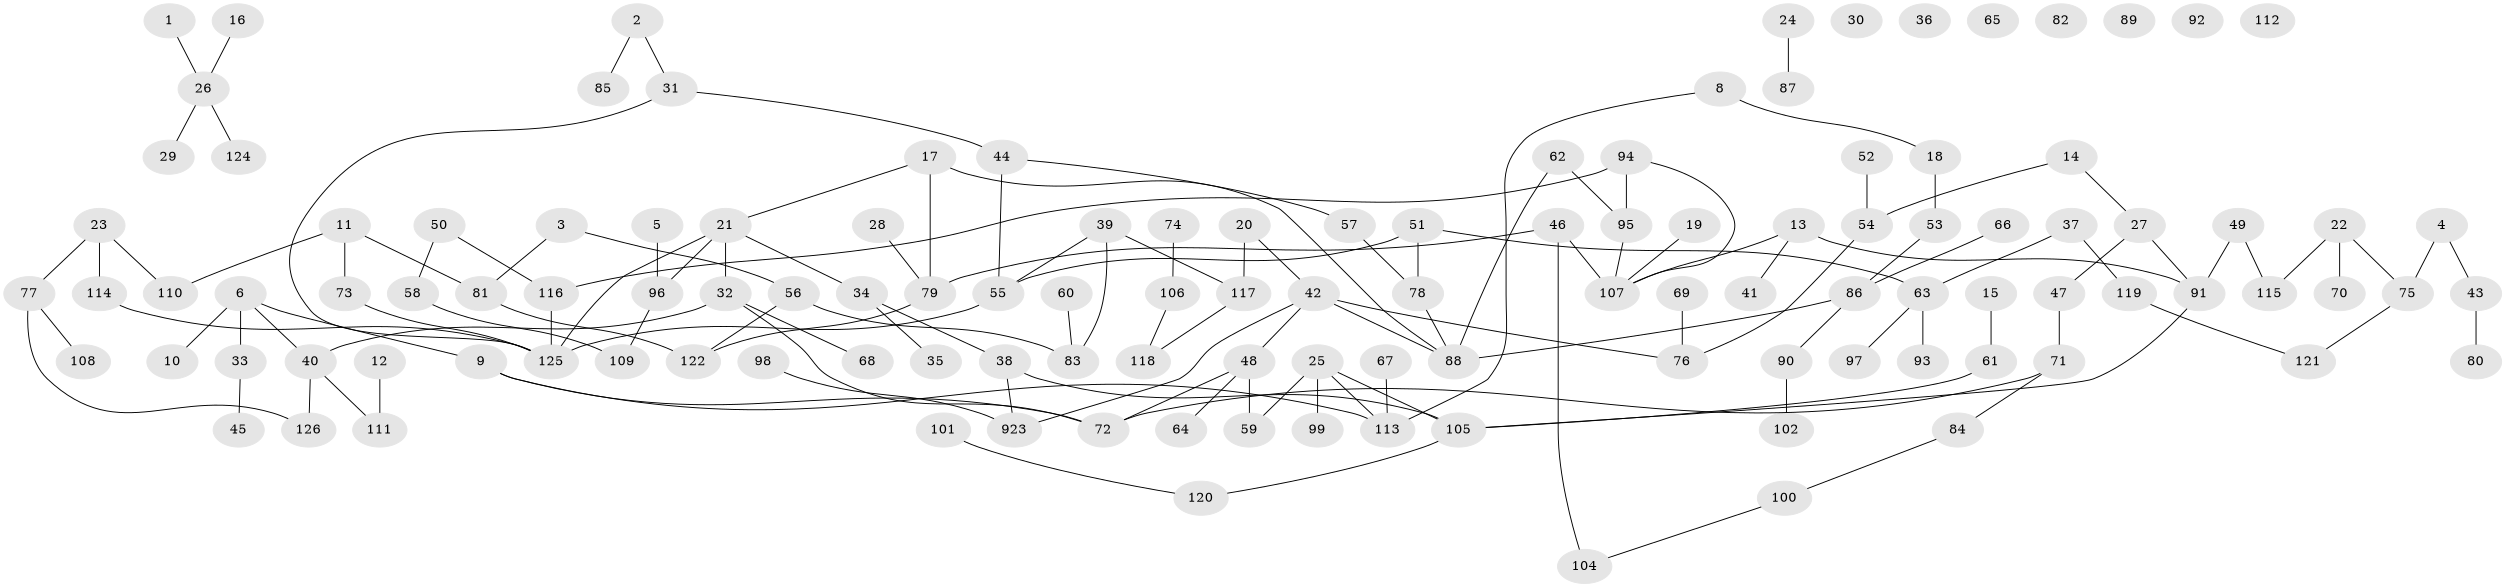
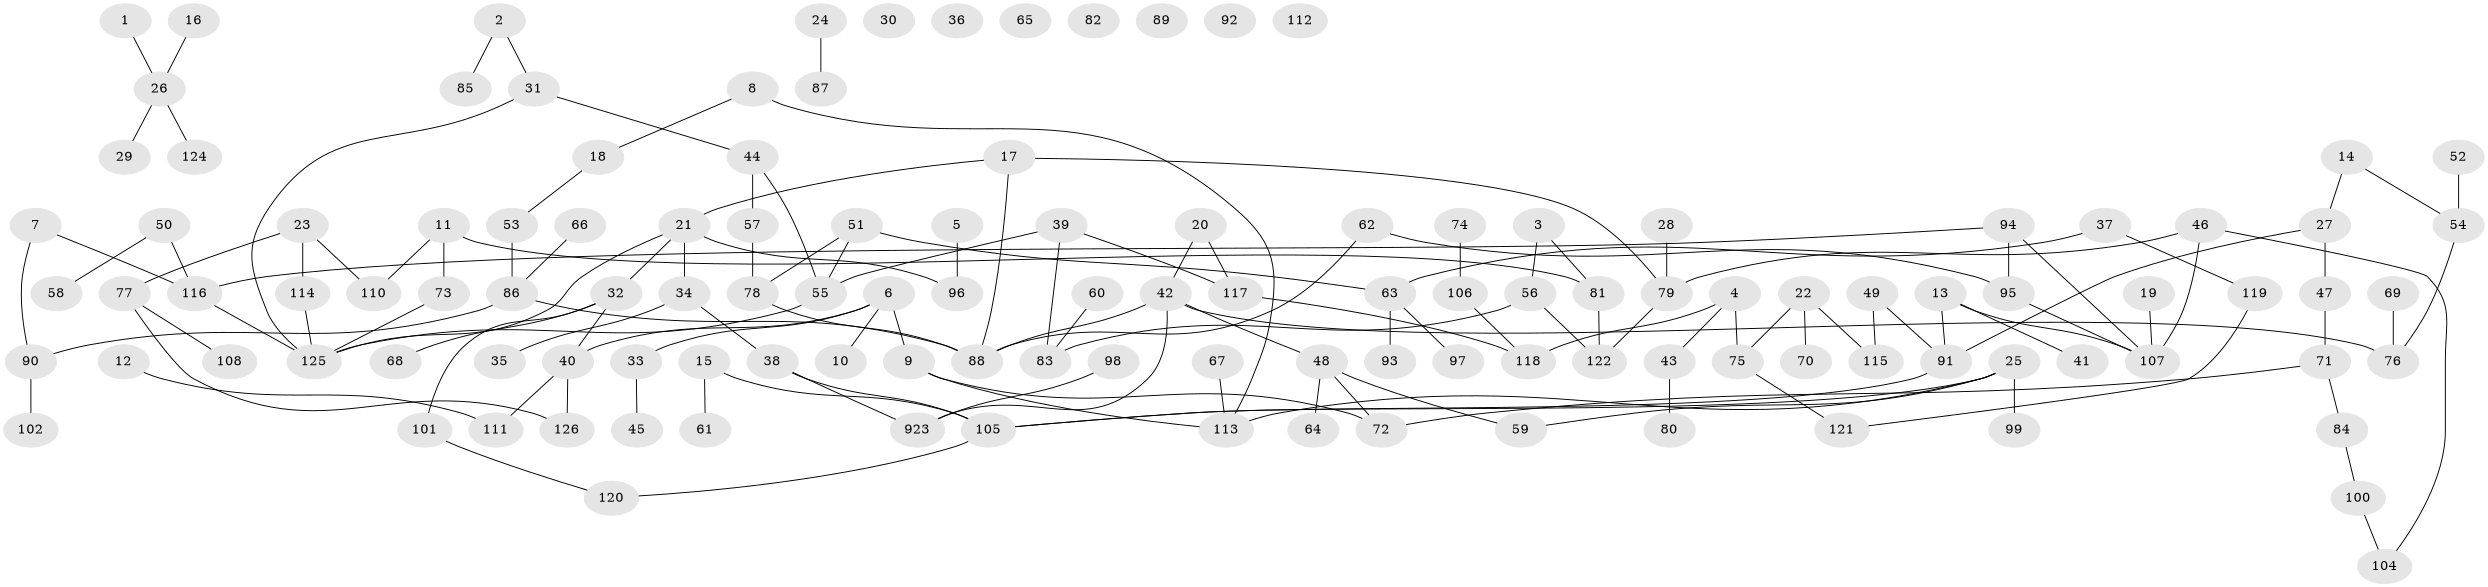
none -> (36, 225)
none -> (1649, 325)
(622, 362) -> none
(837, 380) -> (468, 343)
(1730, 410) -> (827, 395)
